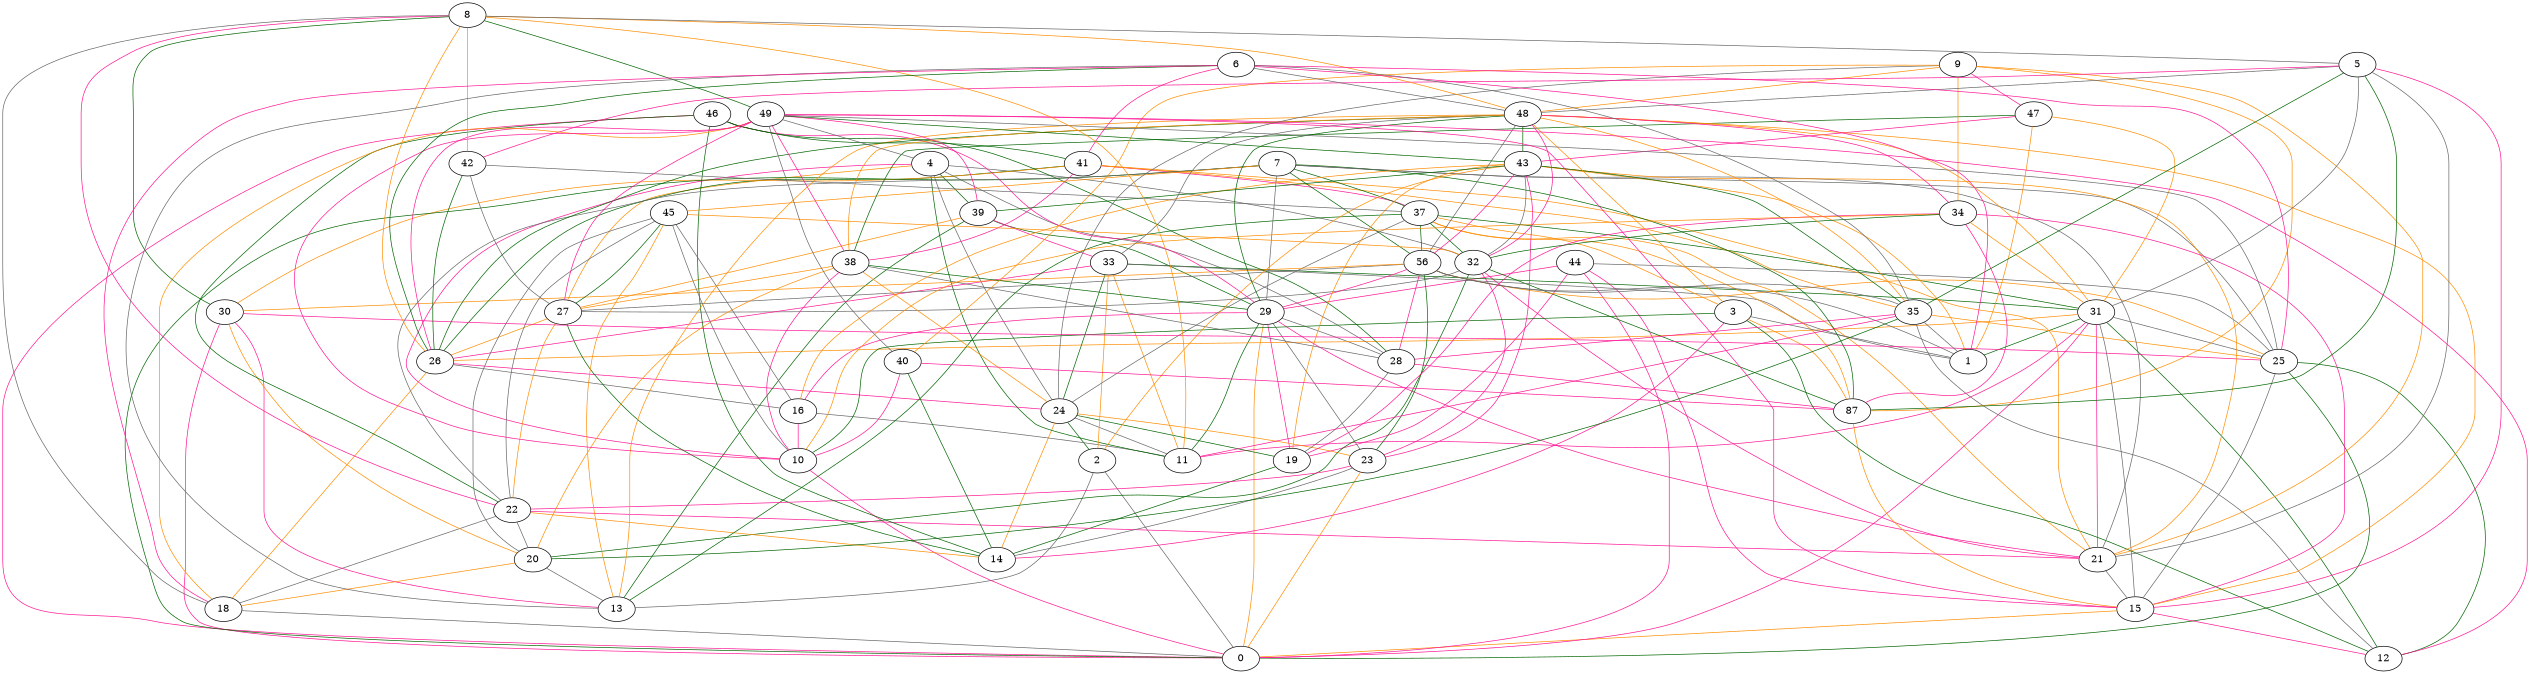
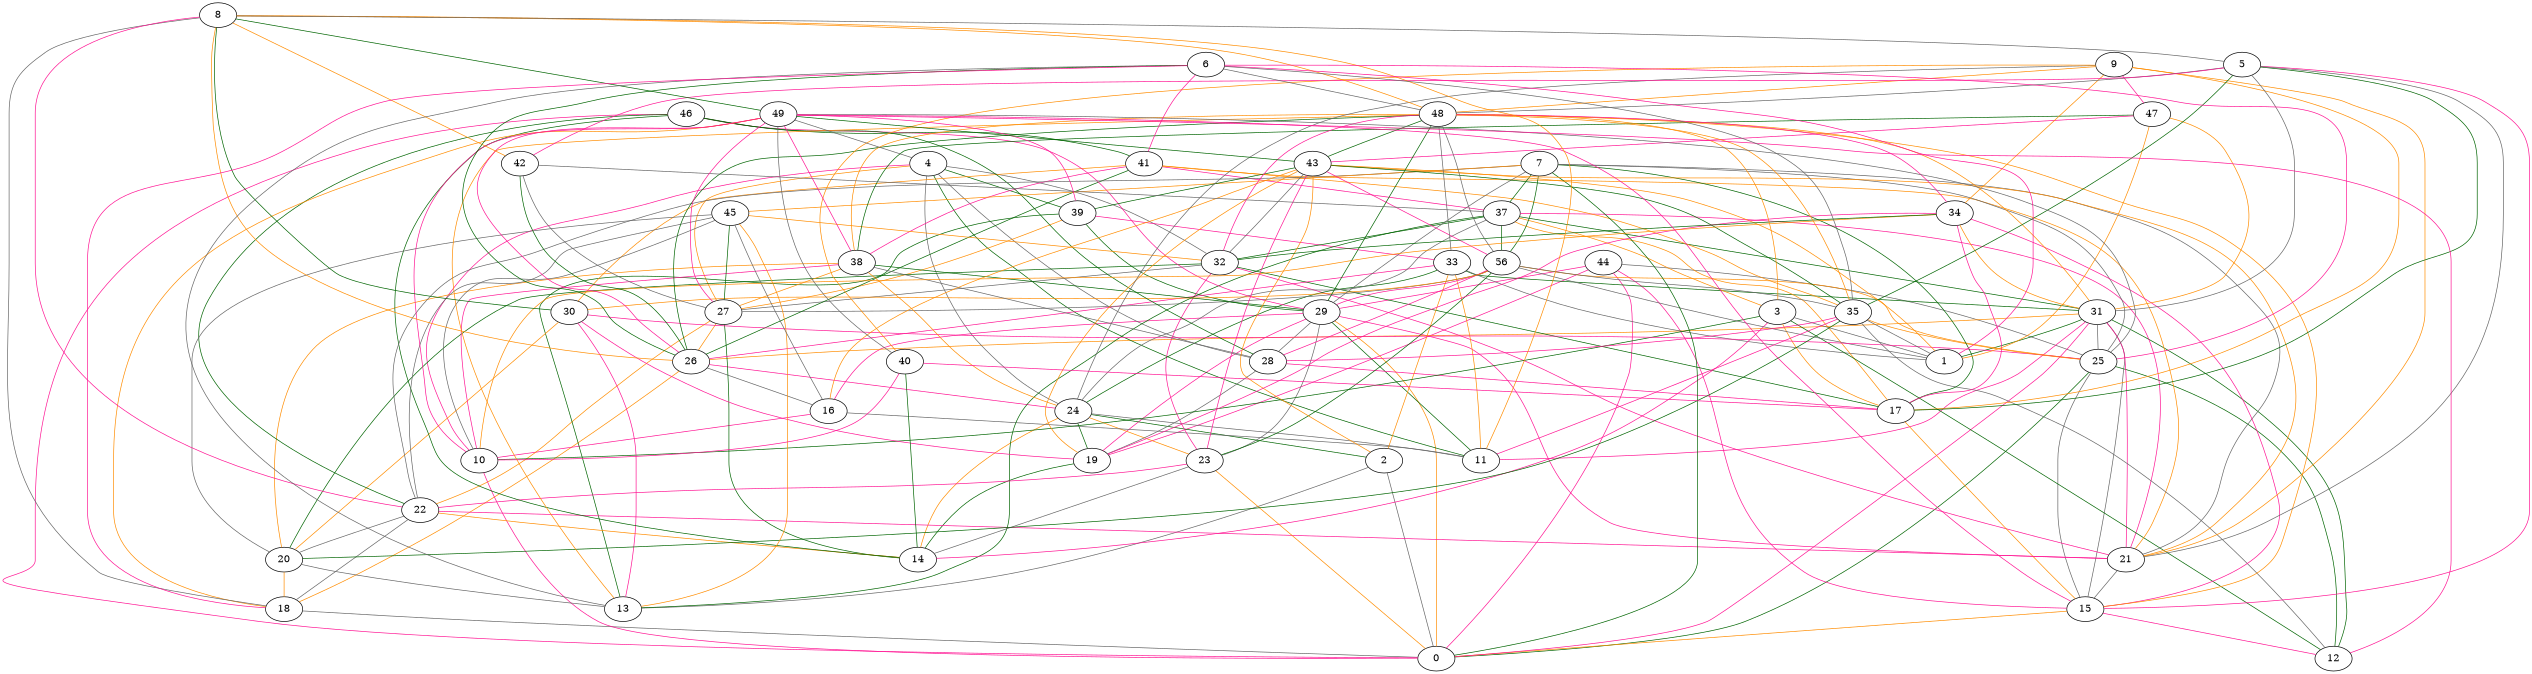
(1797, 304) -> (1957, 243)
(1852, 411) -> (1896, 411)
(556, 649) -> (816, 426)
